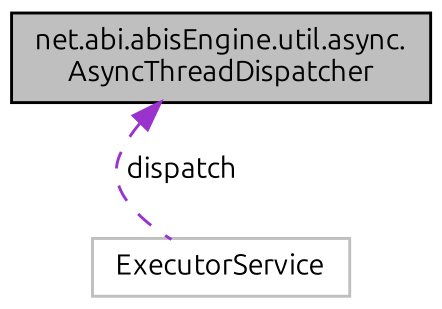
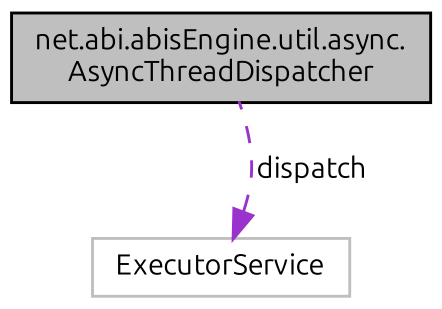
(120, 189) -> (251, 156)
